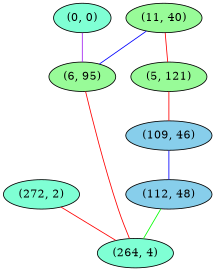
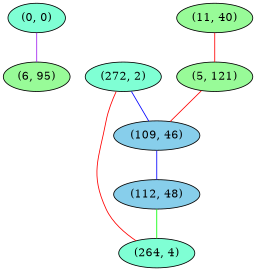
(123, 48) -> none
none -> (140, 106)
(105, 166) -> none
